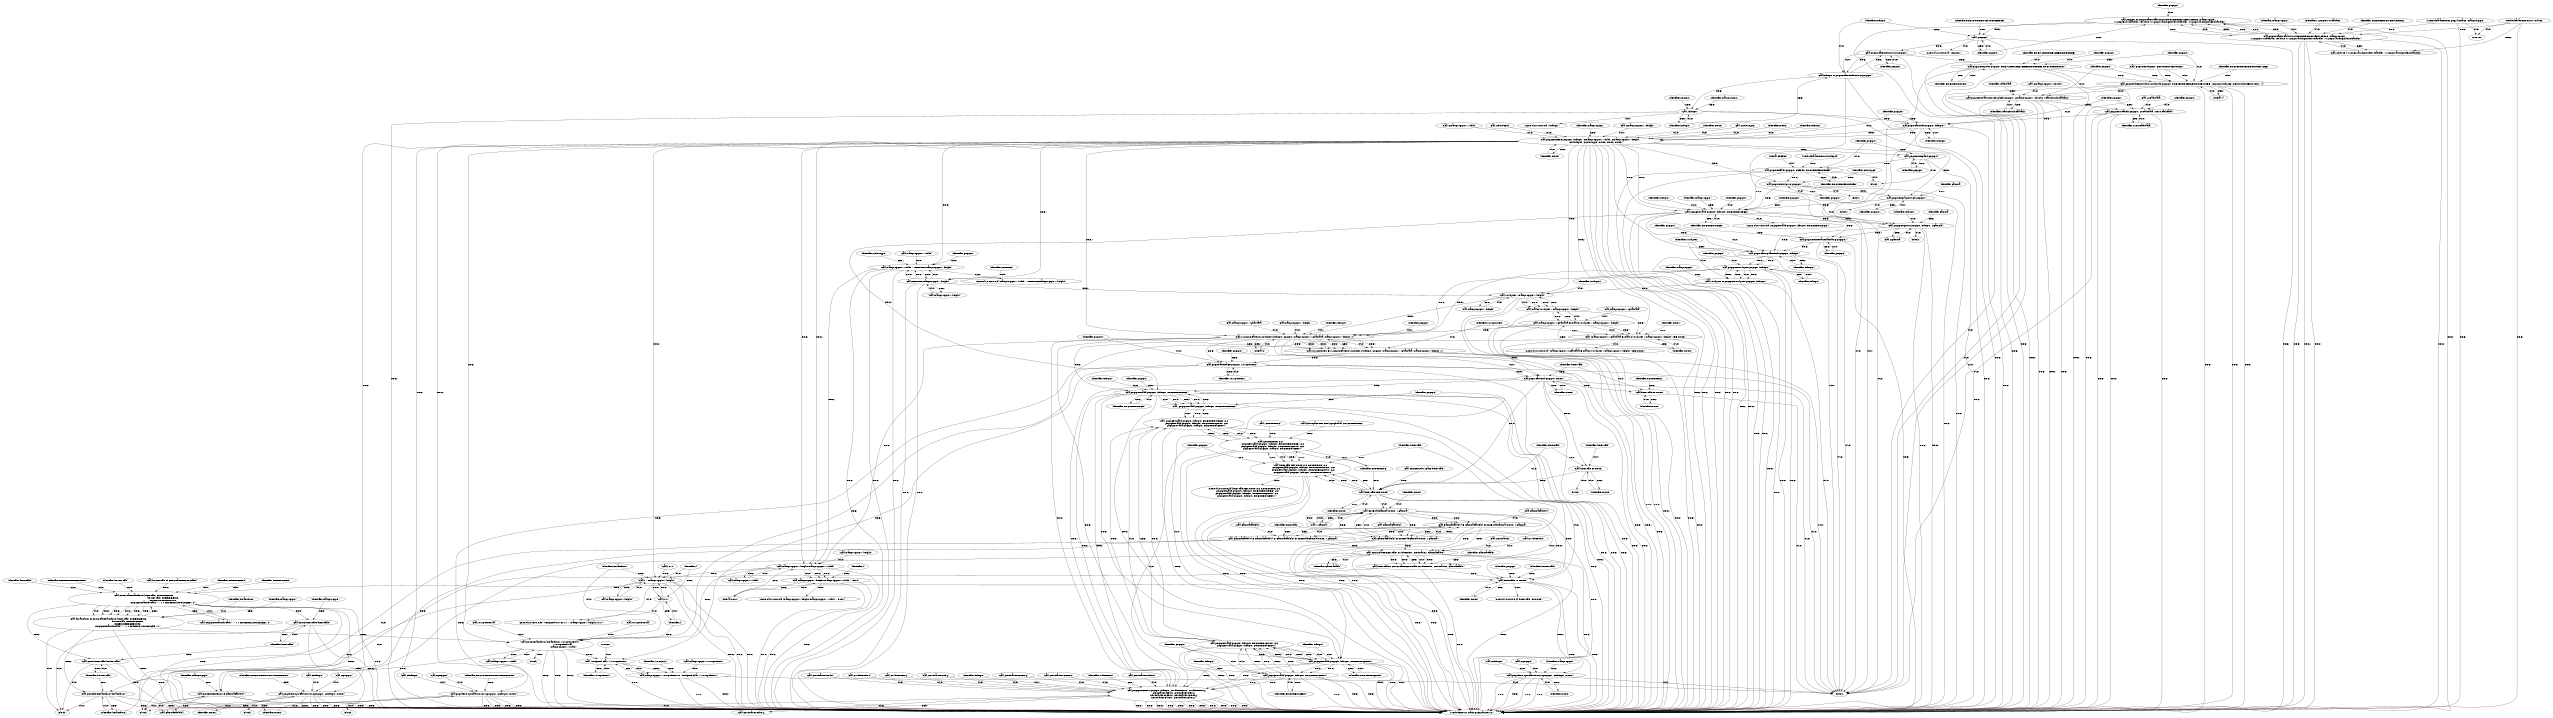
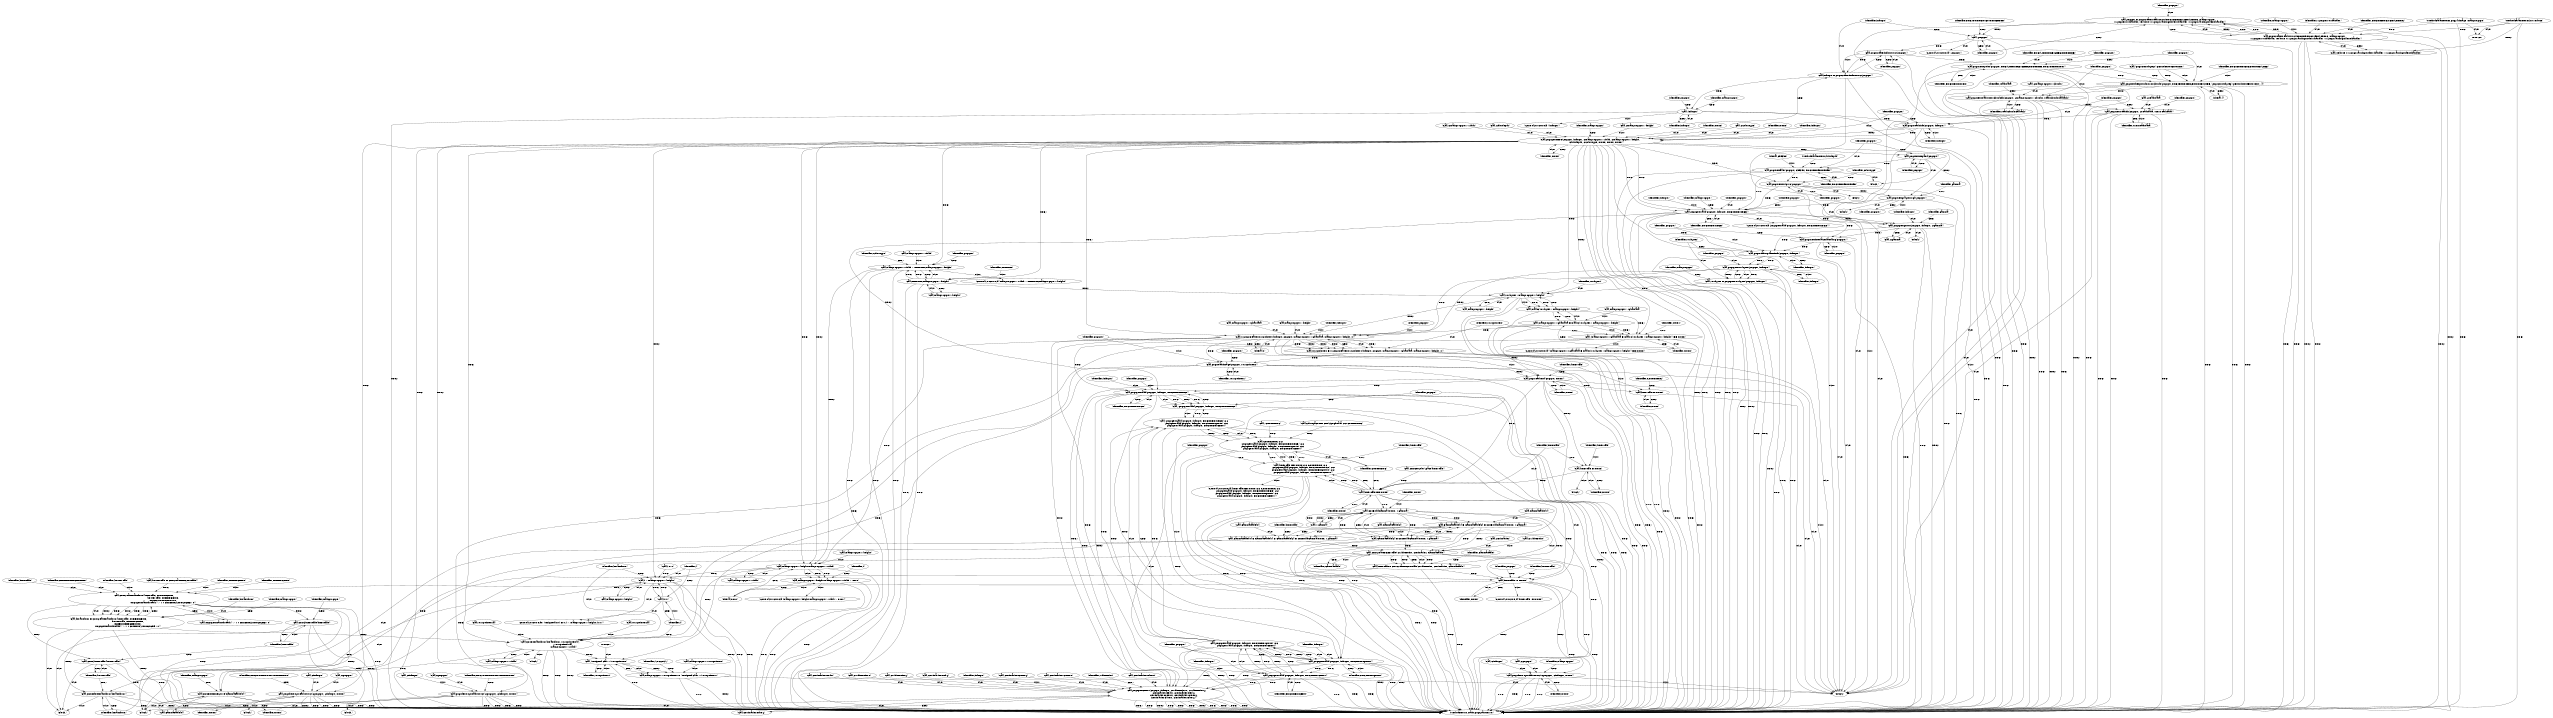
(1385, 504) -> (1385, 504)
